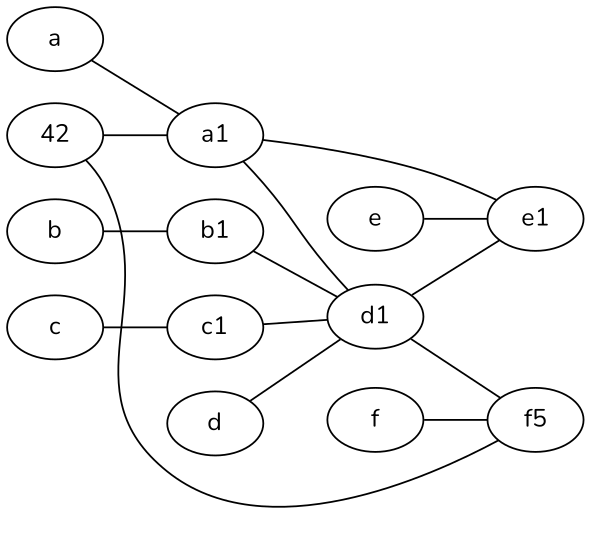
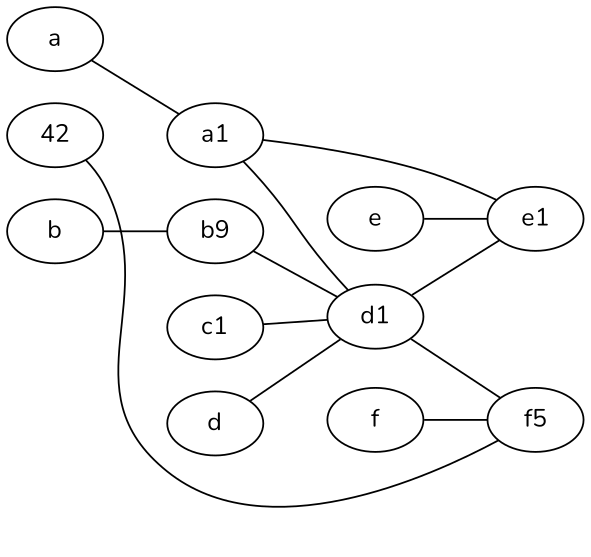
(136, 135) -> none
(215, 231) -> (215, 231)
(55, 327) -> none
